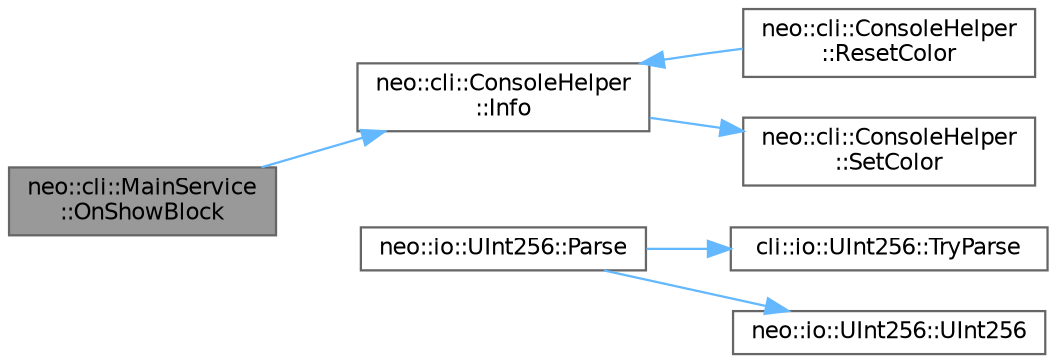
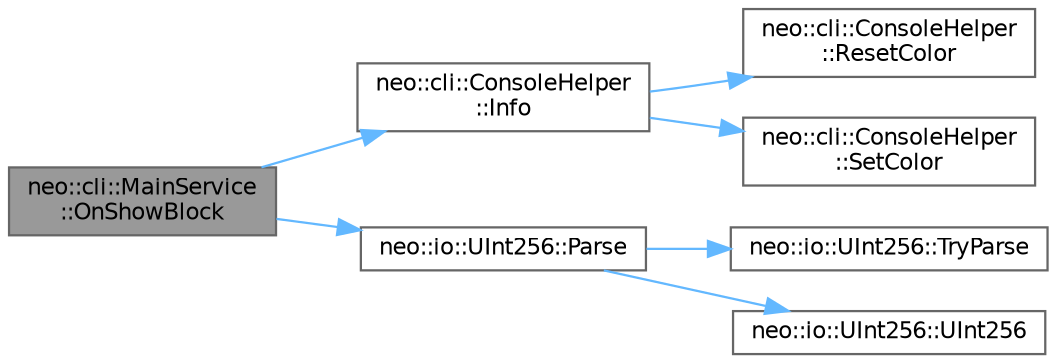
(703, 54) -> (689, 86)
none -> (307, 223)
(889, 249) -> (889, 249)
